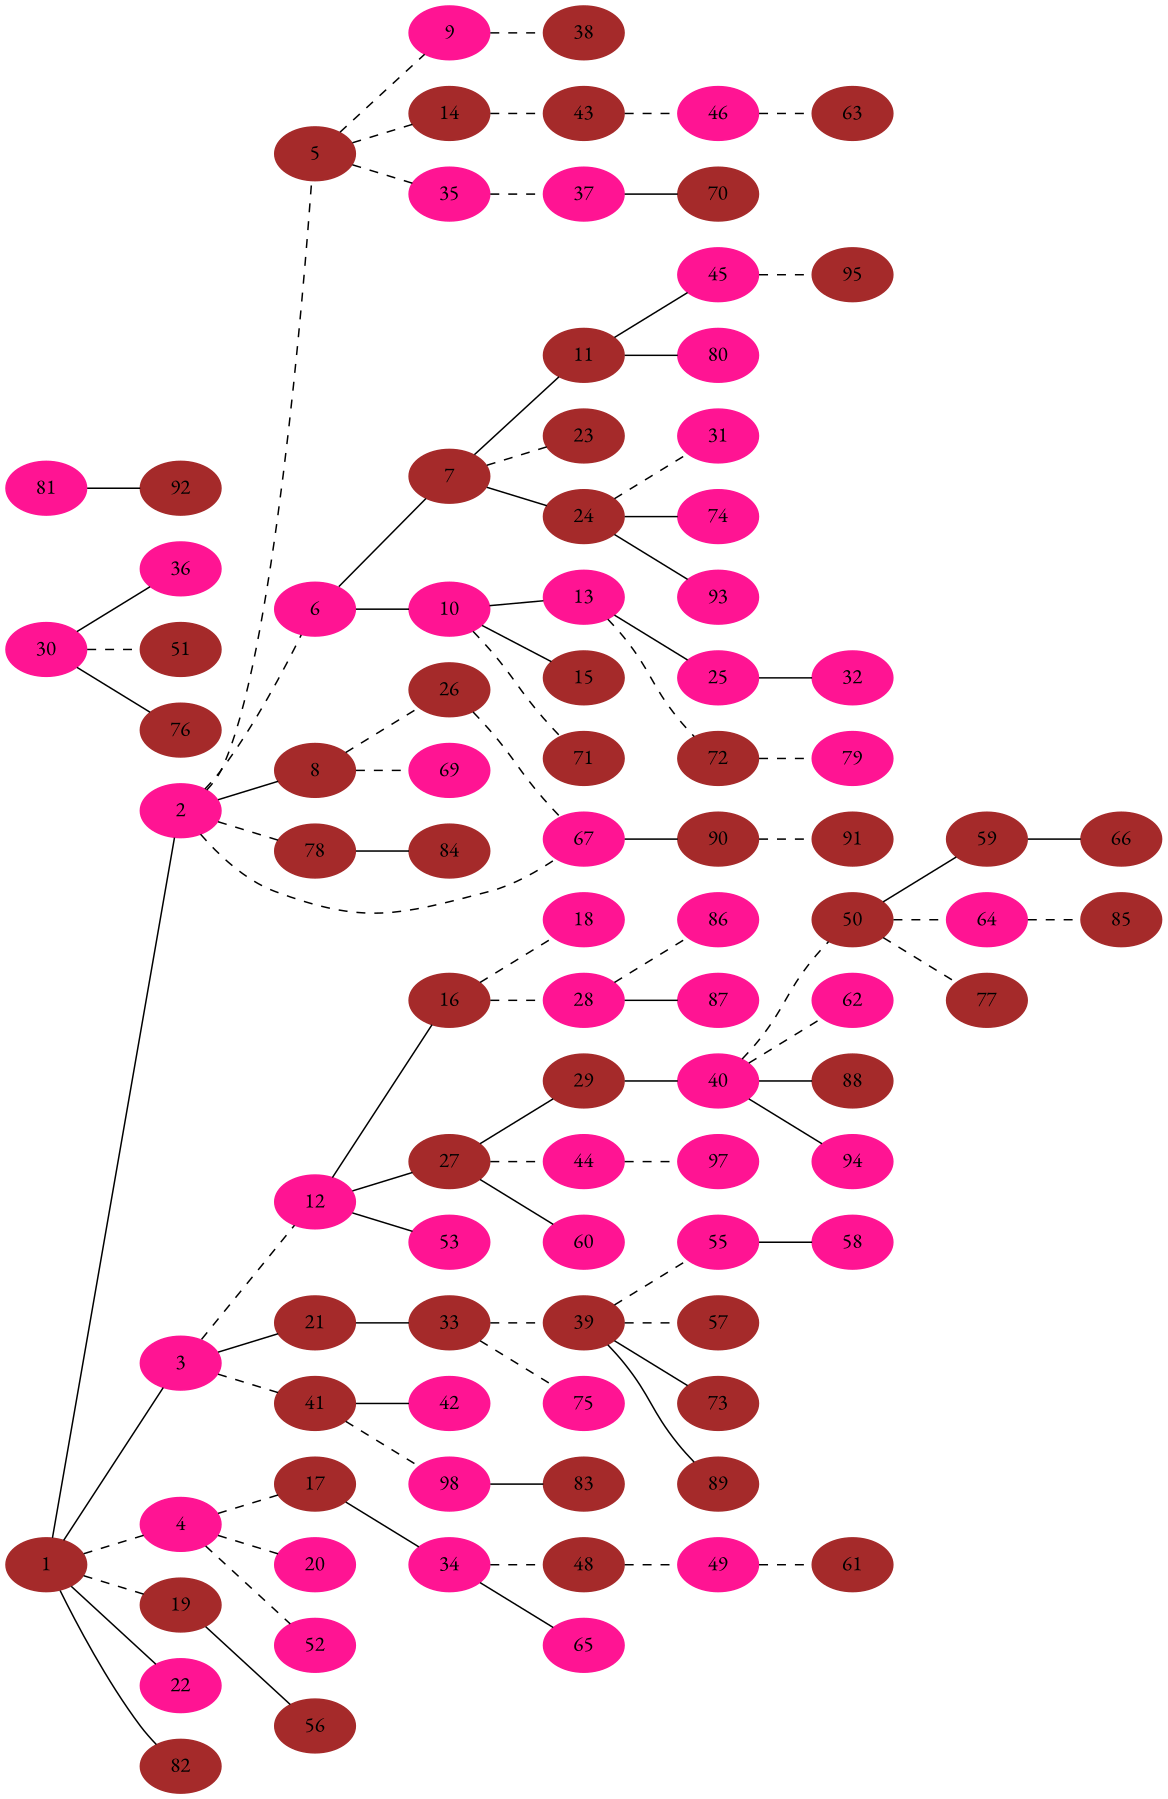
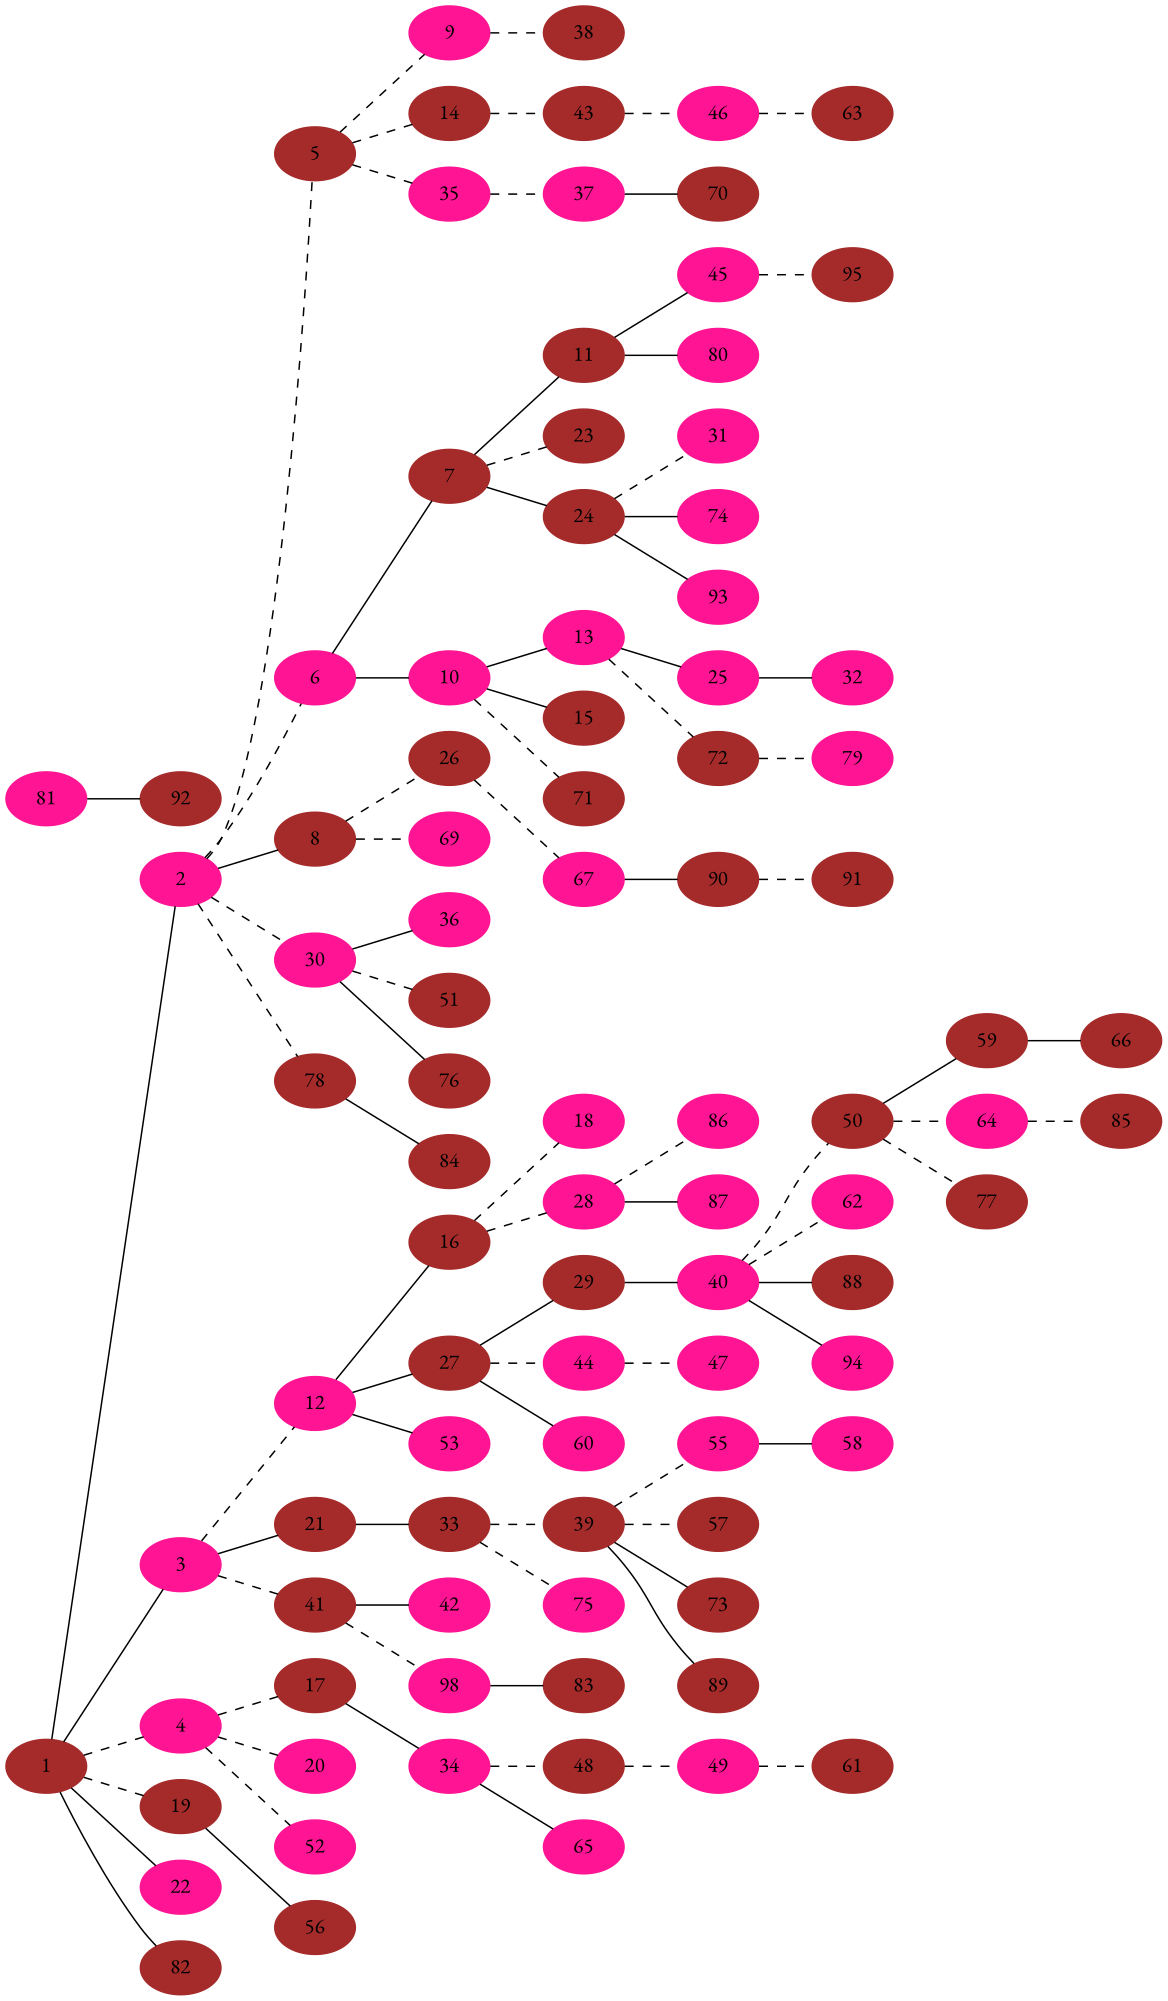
(372, 913) -> (248, 920)
(718, 1162) -> (718, 1363)
